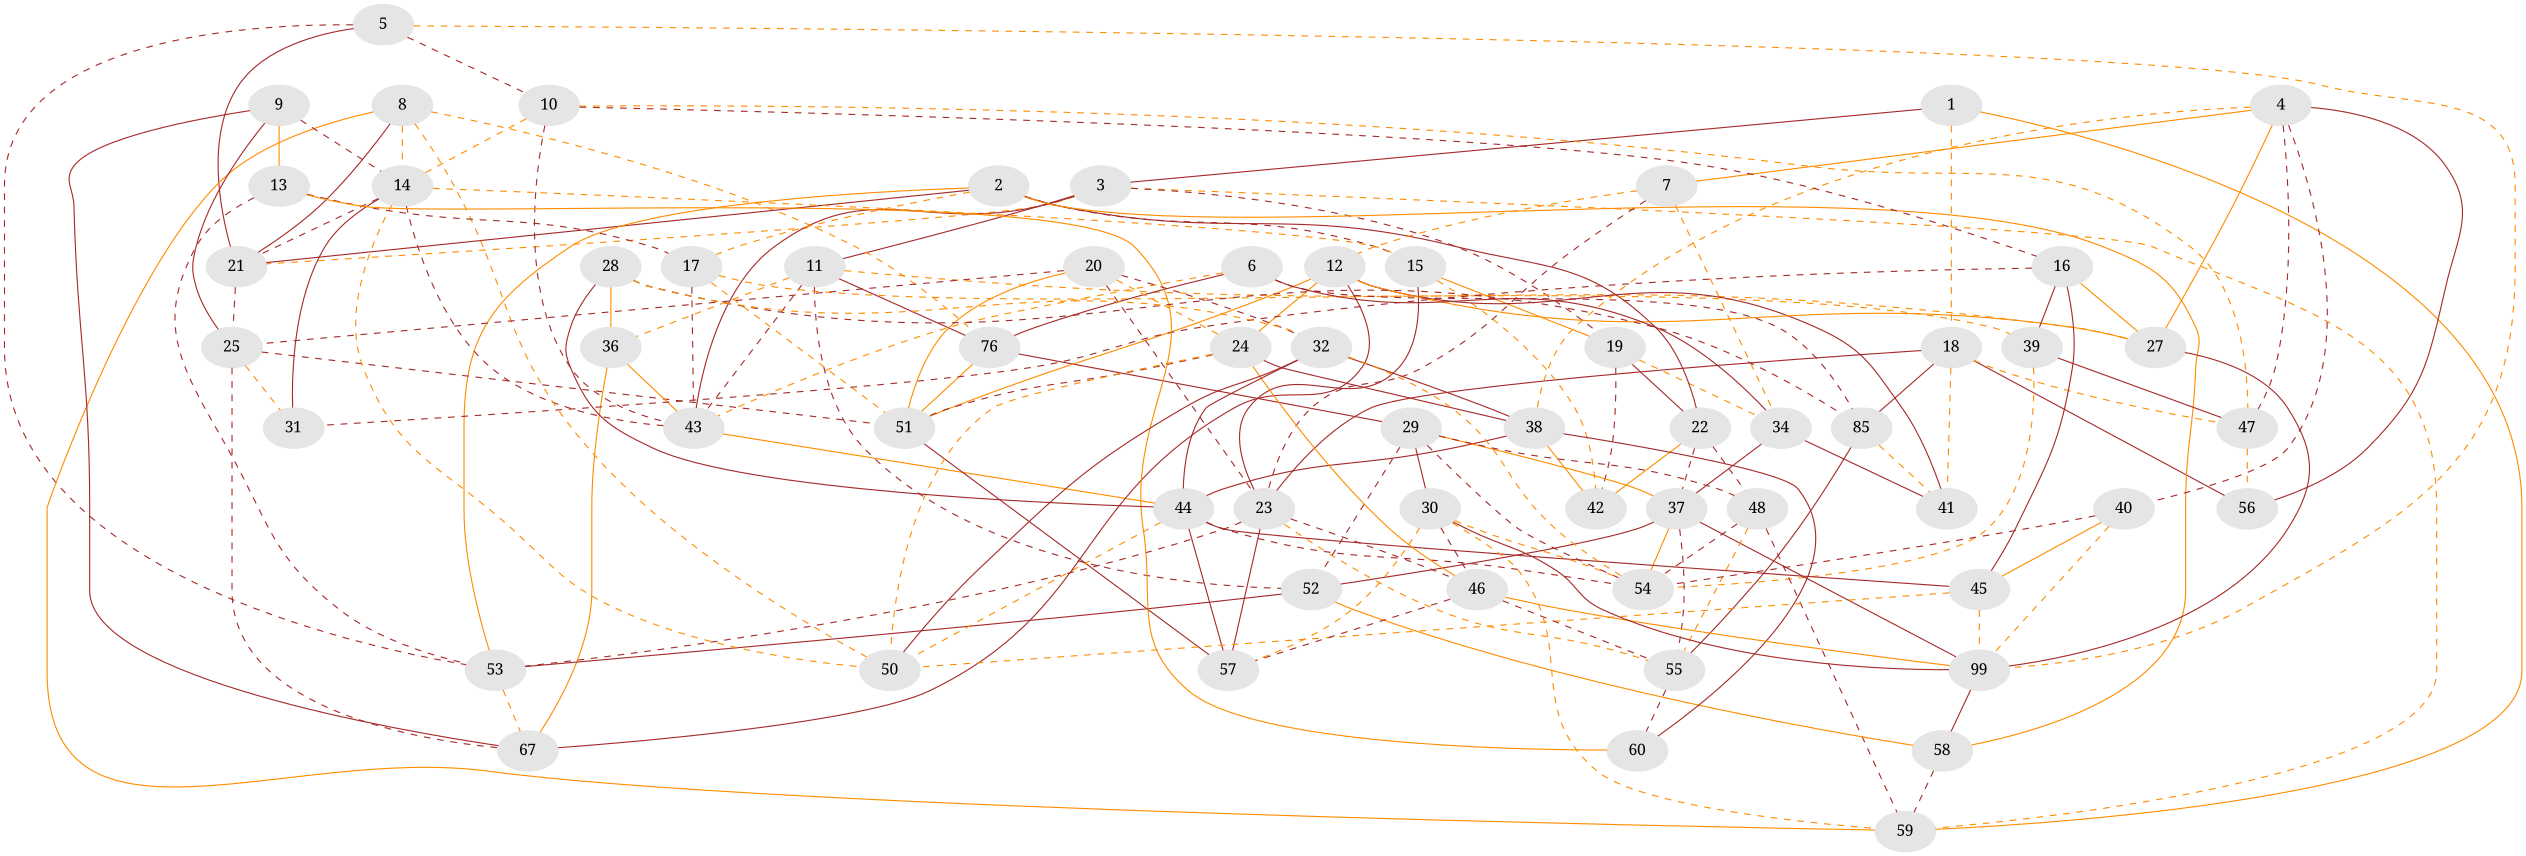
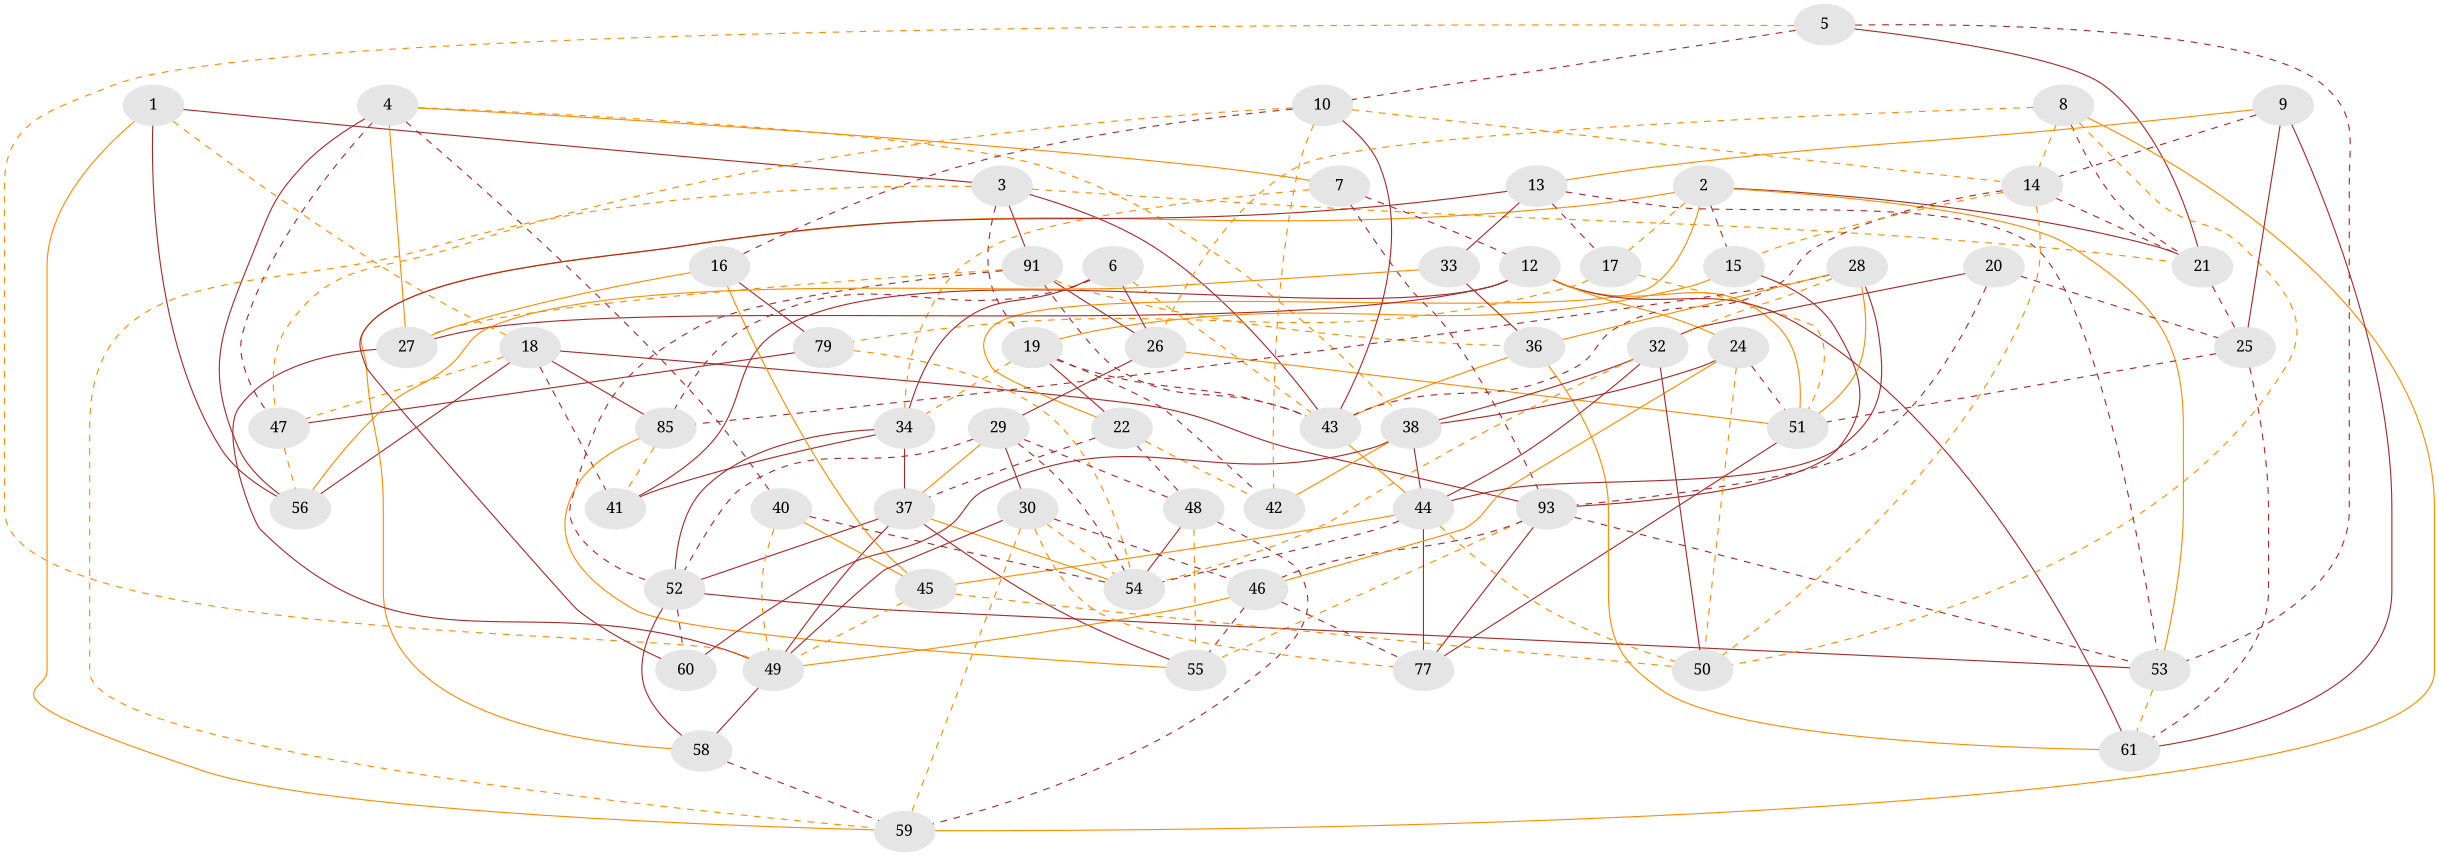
(334, 192) -> (2114, 199)
(1475, 220) -> (1436, 224)
(1377, 231) -> (1196, 302)
(815, 267) -> (1032, 267)
none -> (1449, 267)
(1154, 272) -> (375, 378)
(1211, 302) -> (1822, 302)
(543, 304) -> (1391, 246)
(1183, 315) -> none
(1722, 319) -> (998, 316)
none -> (173, 328)
(940, 338) -> (1862, 358)
(693, 347) -> (1181, 388)
(990, 347) -> (1156, 347)
(2032, 347) -> (824, 347)
(1539, 361) -> (1281, 286)
(294, 428) -> none
(1949, 428) -> (573, 428)
(2057, 435) -> (800, 431)
none -> (762, 452)
(1653, 465) -> (1198, 468)
(1264, 509) -> (1547, 509)
(1786, 545) -> (782, 636)
(1700, 549) -> (1167, 545)
(1614, 563) -> (1175, 551)
(1684, 596) -> (1030, 594)
(1228, 670) -> (1423, 670)
(1979, 670) -> (773, 670)
(1621, 687) -> (642, 677)
(1656, 711) -> (680, 630)
(528, 751) -> (2130, 751)
